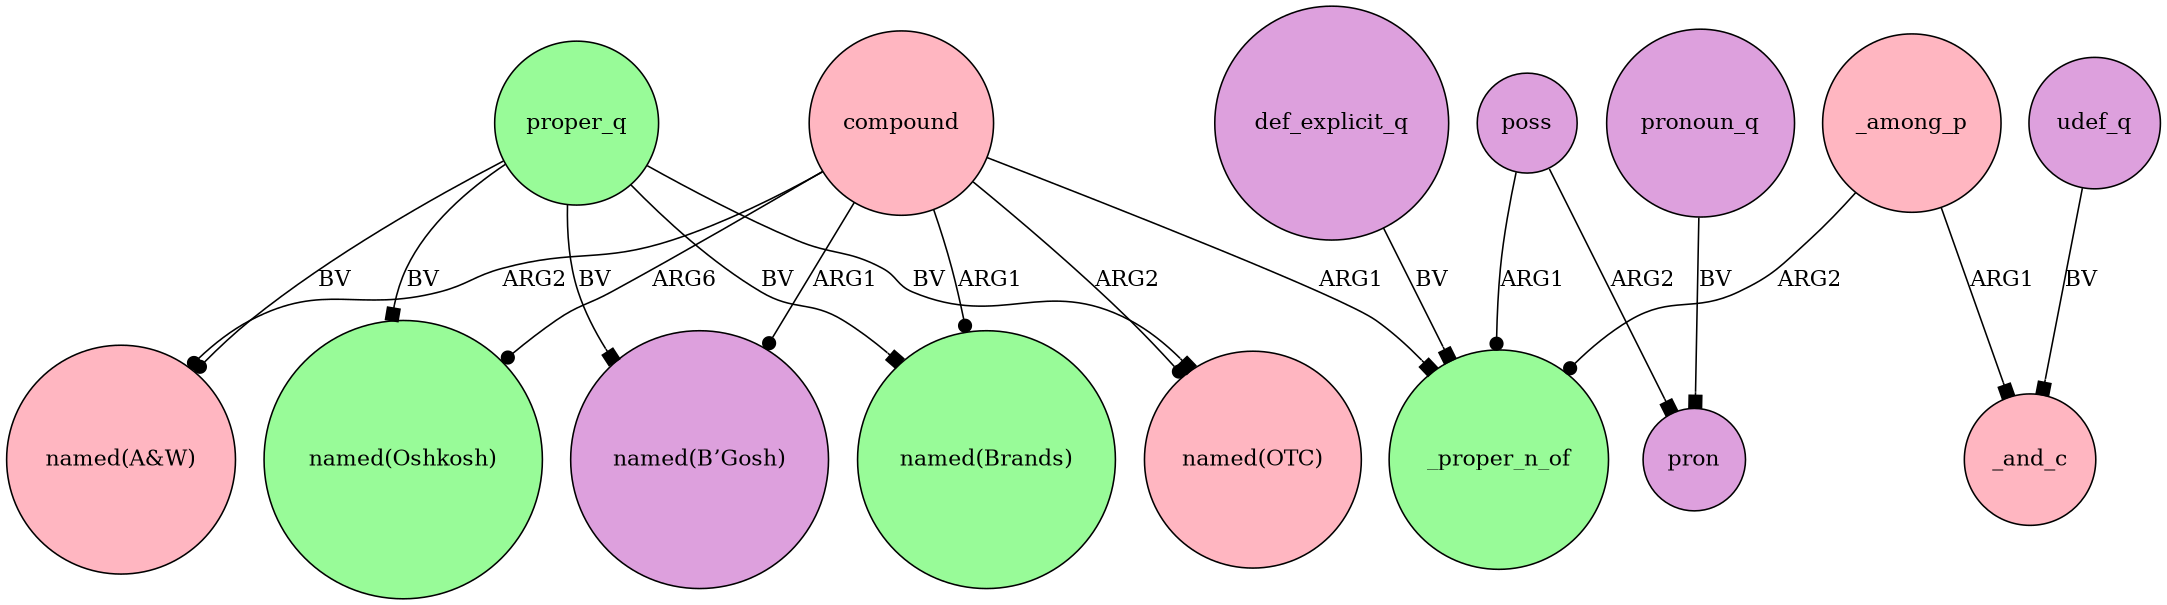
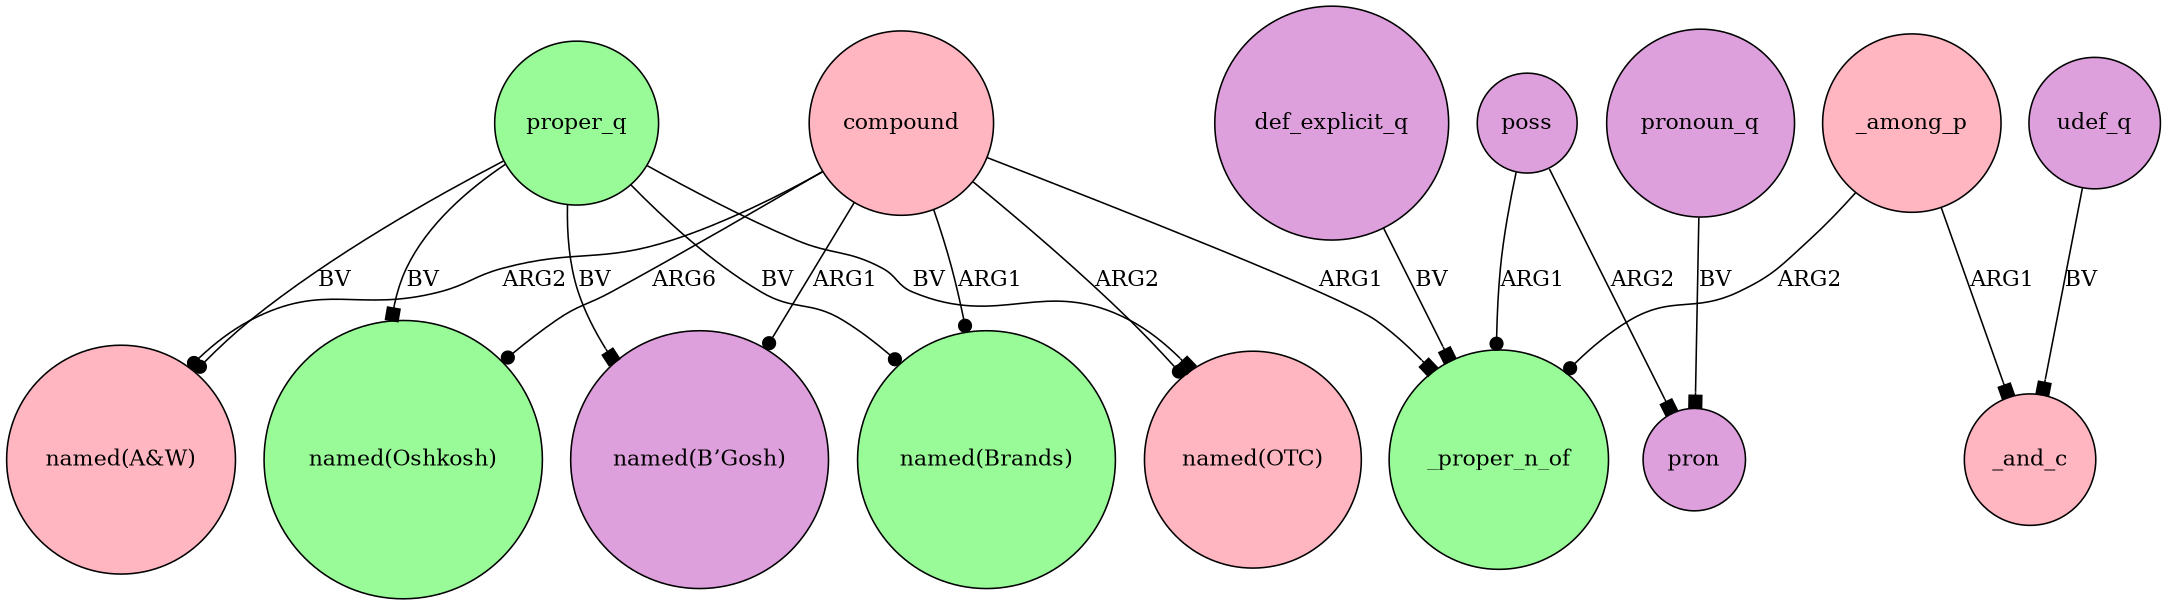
(750, 285) -> (751, 286)
